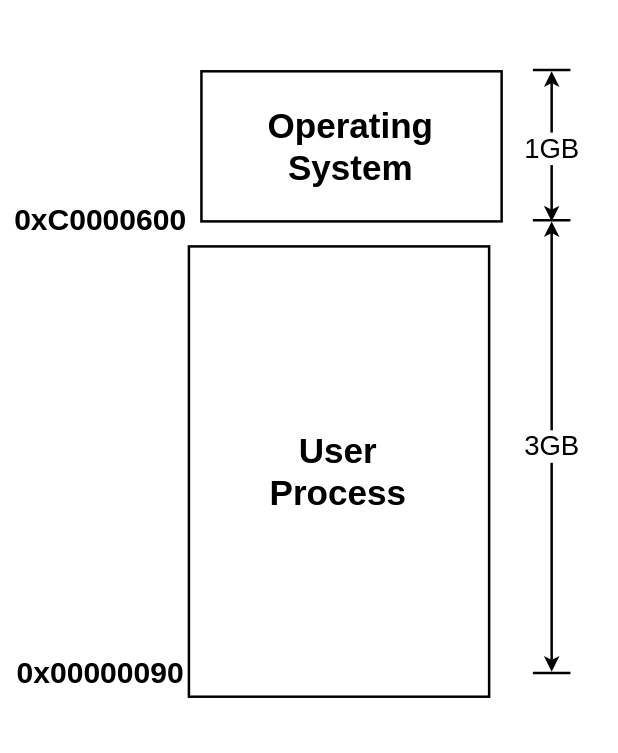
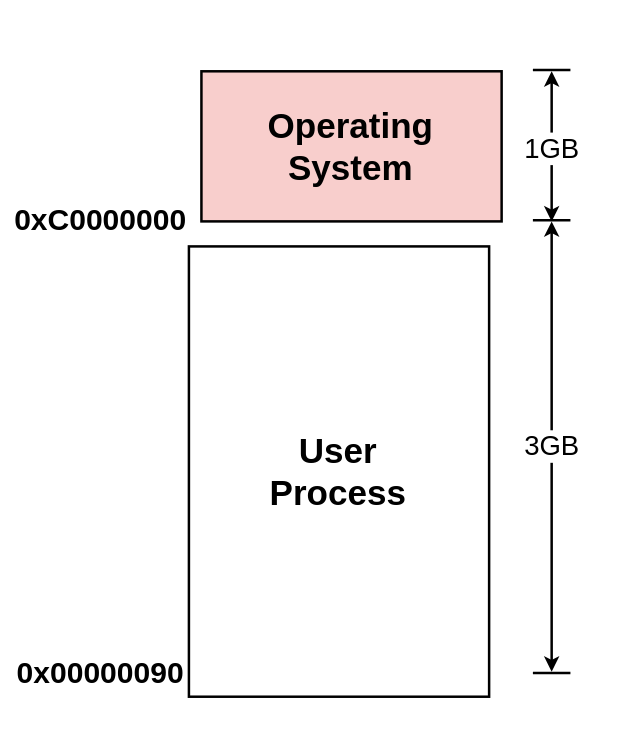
(351, 146) -> (351, 146)
(101, 221) -> (101, 221)
